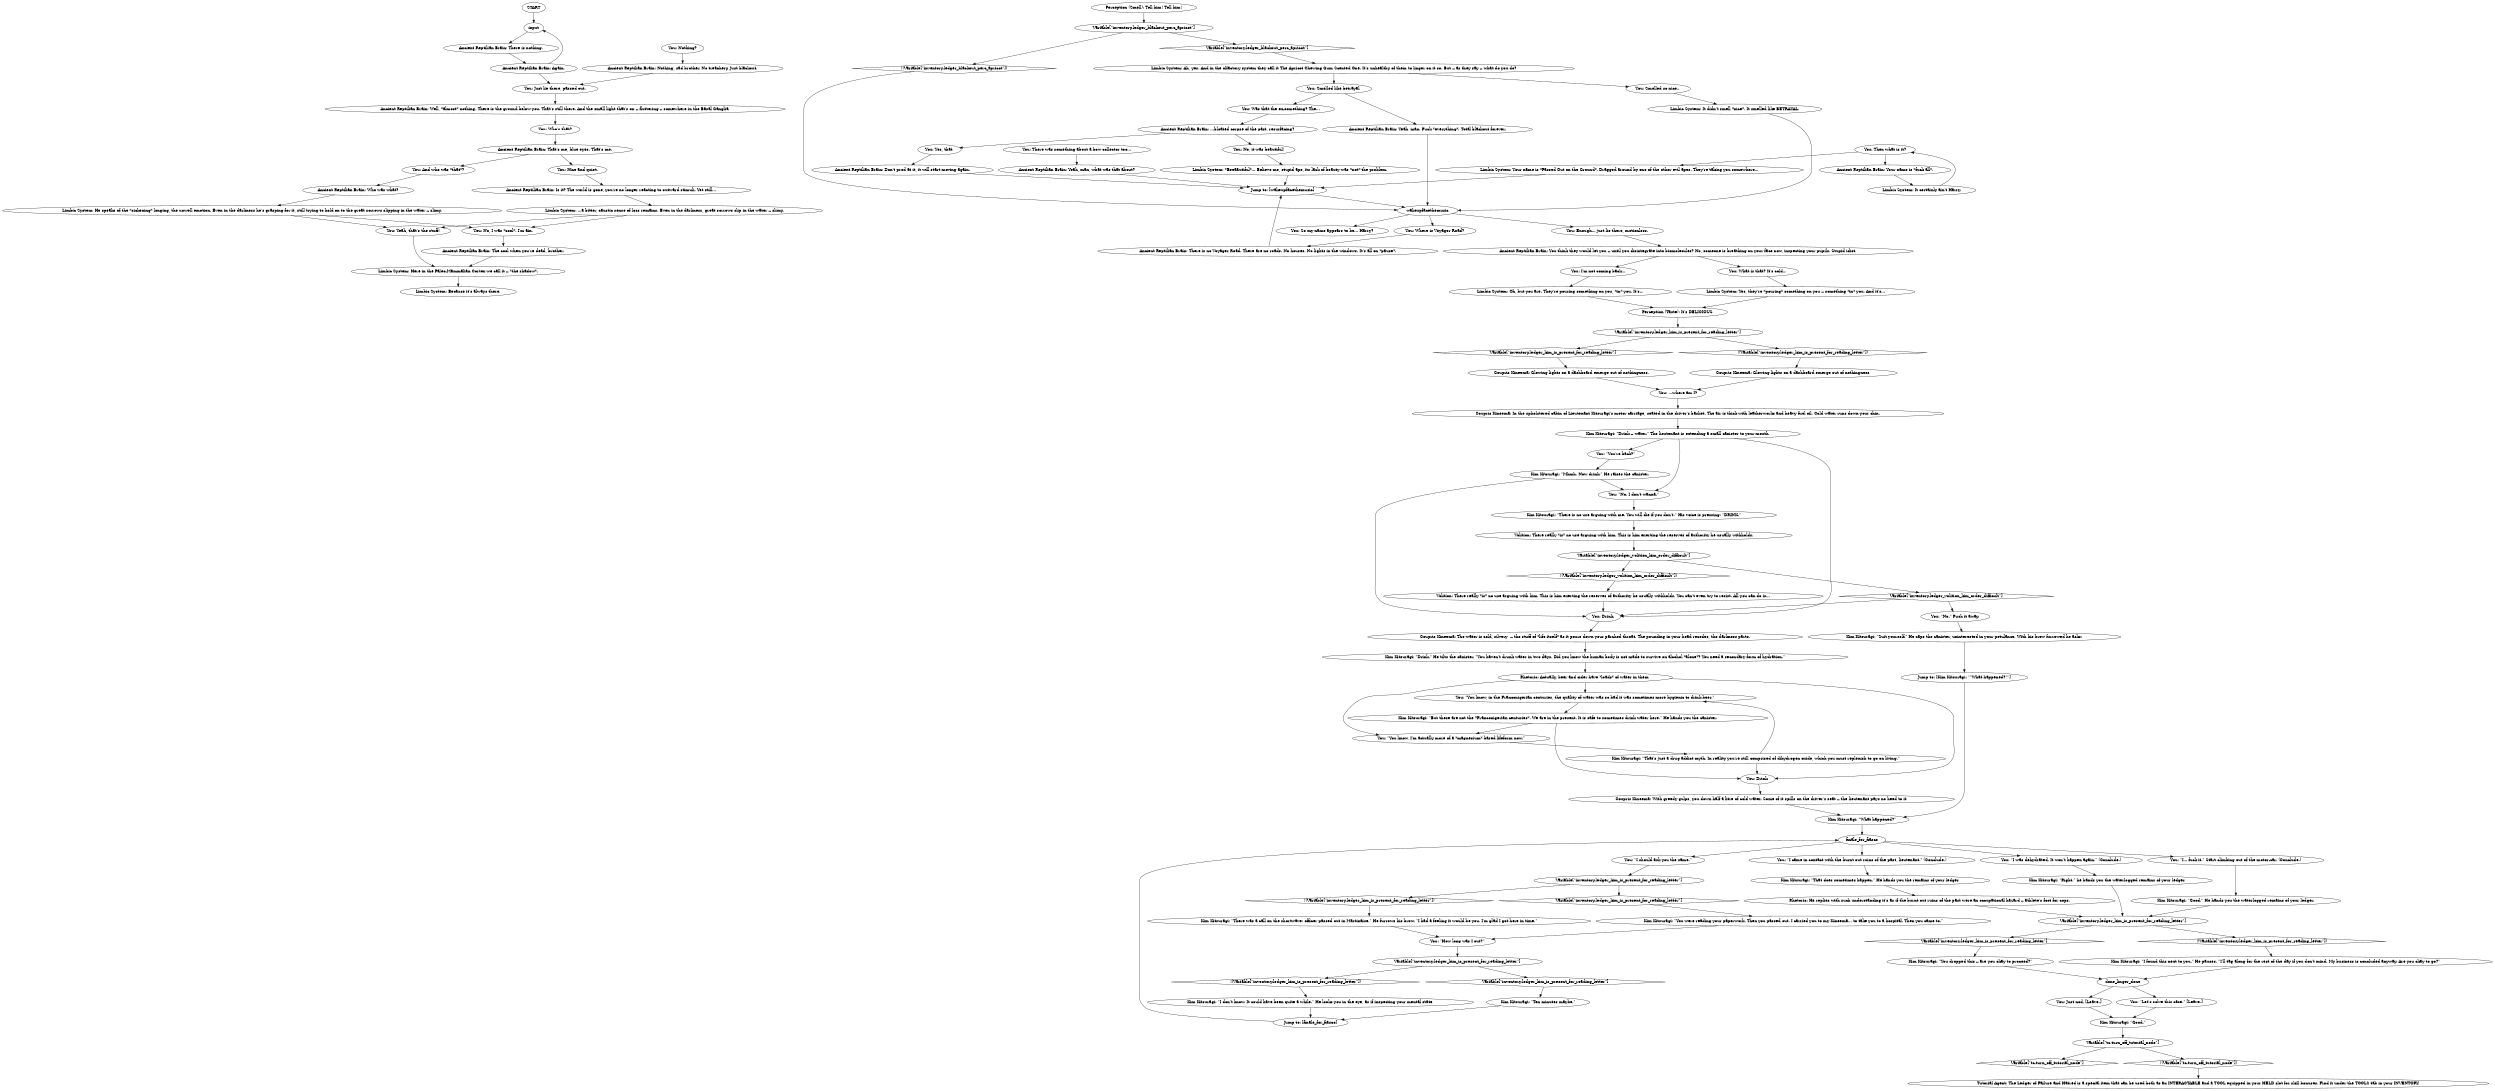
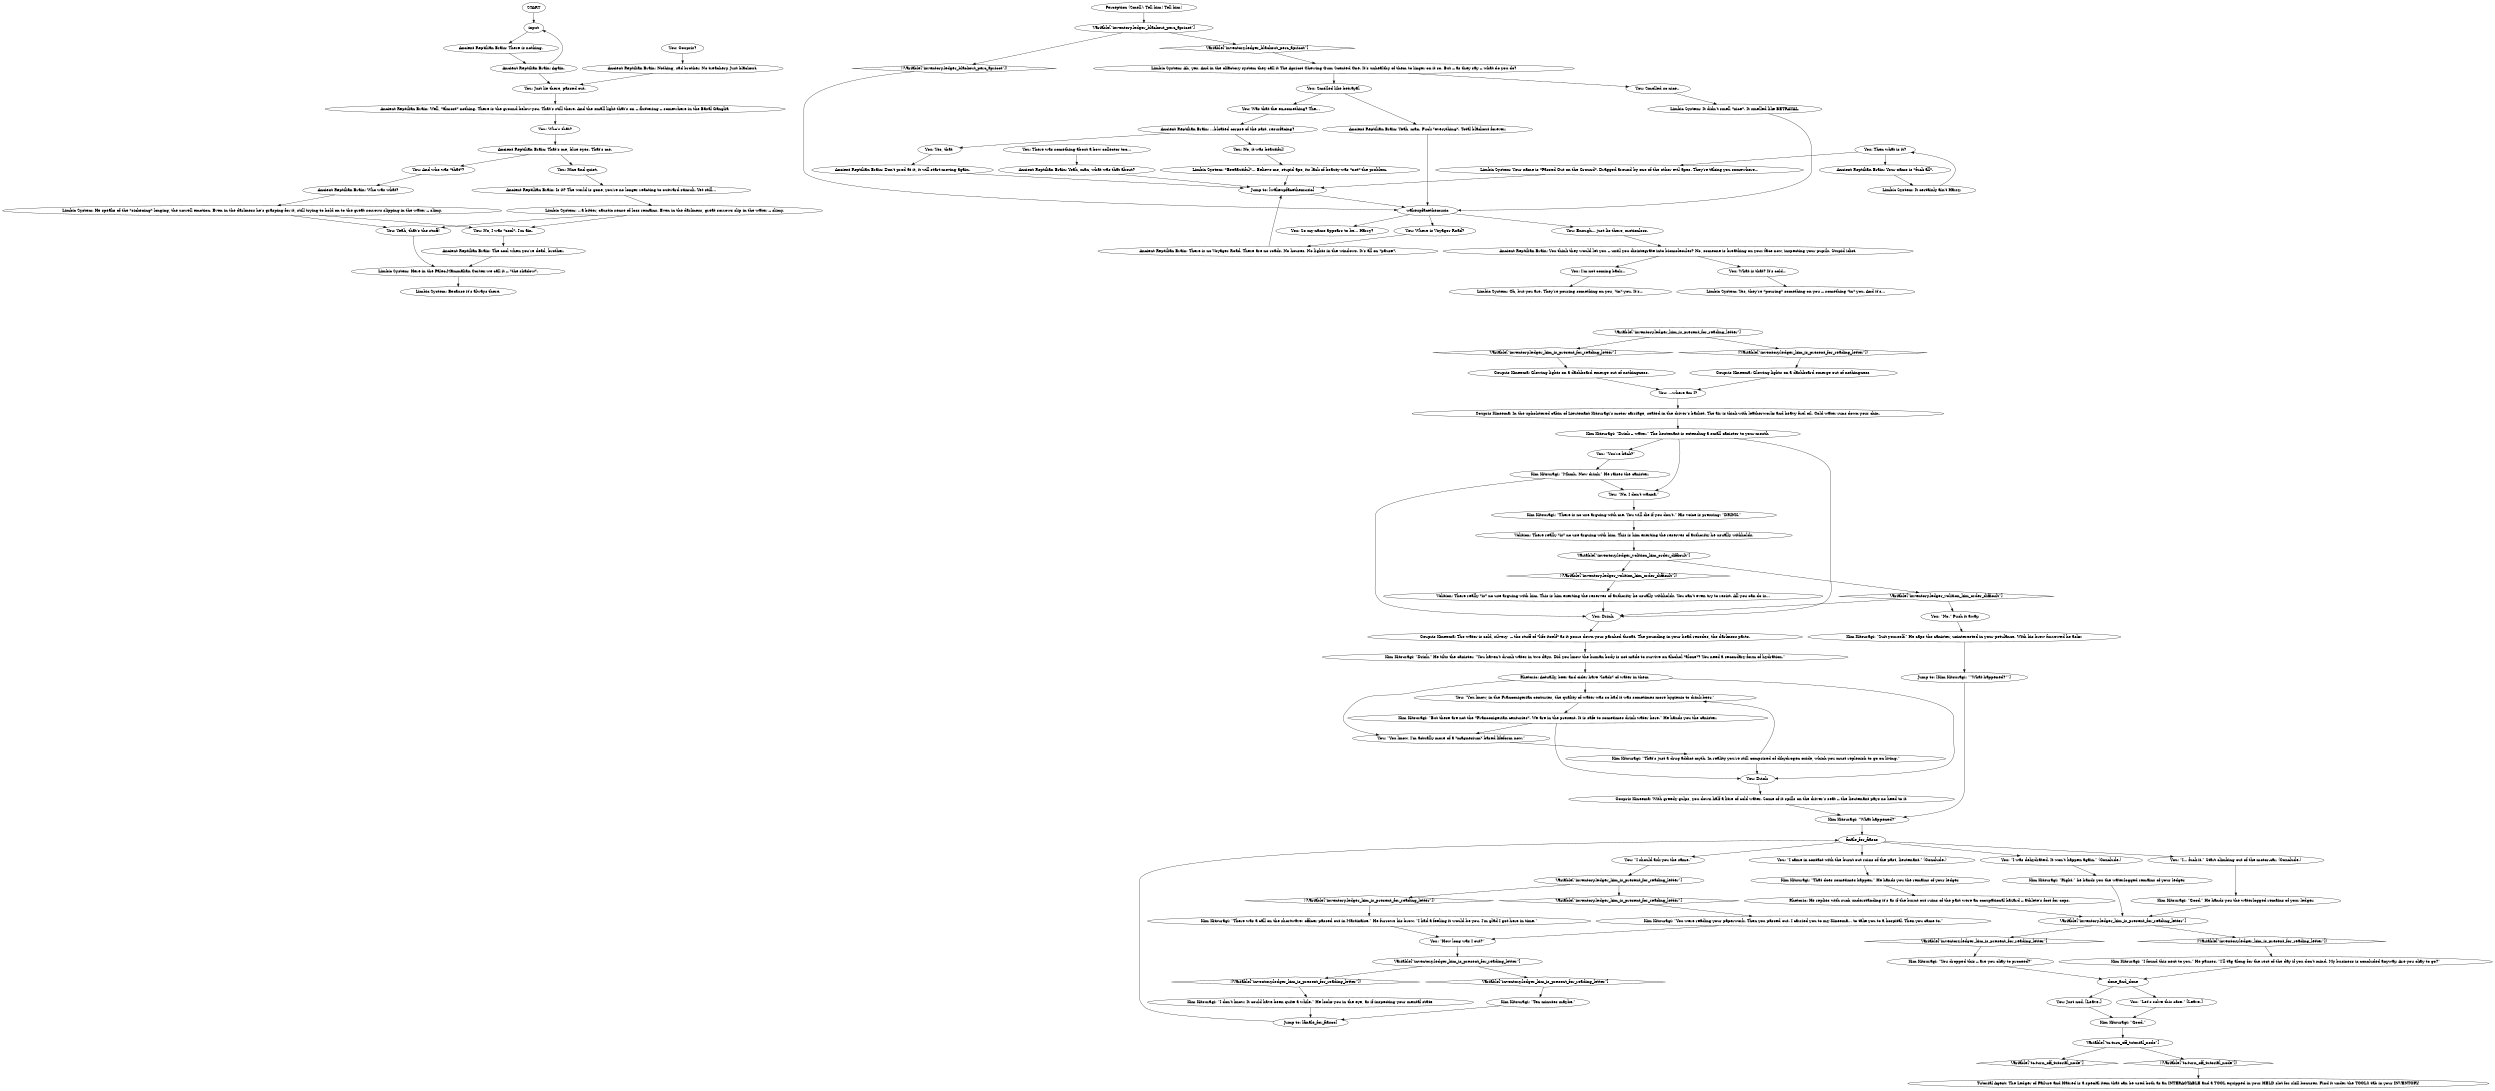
(683, 48) -> (683, 48)
(1678, 312) -> none
(2123, 982) -> (2123, 982)
